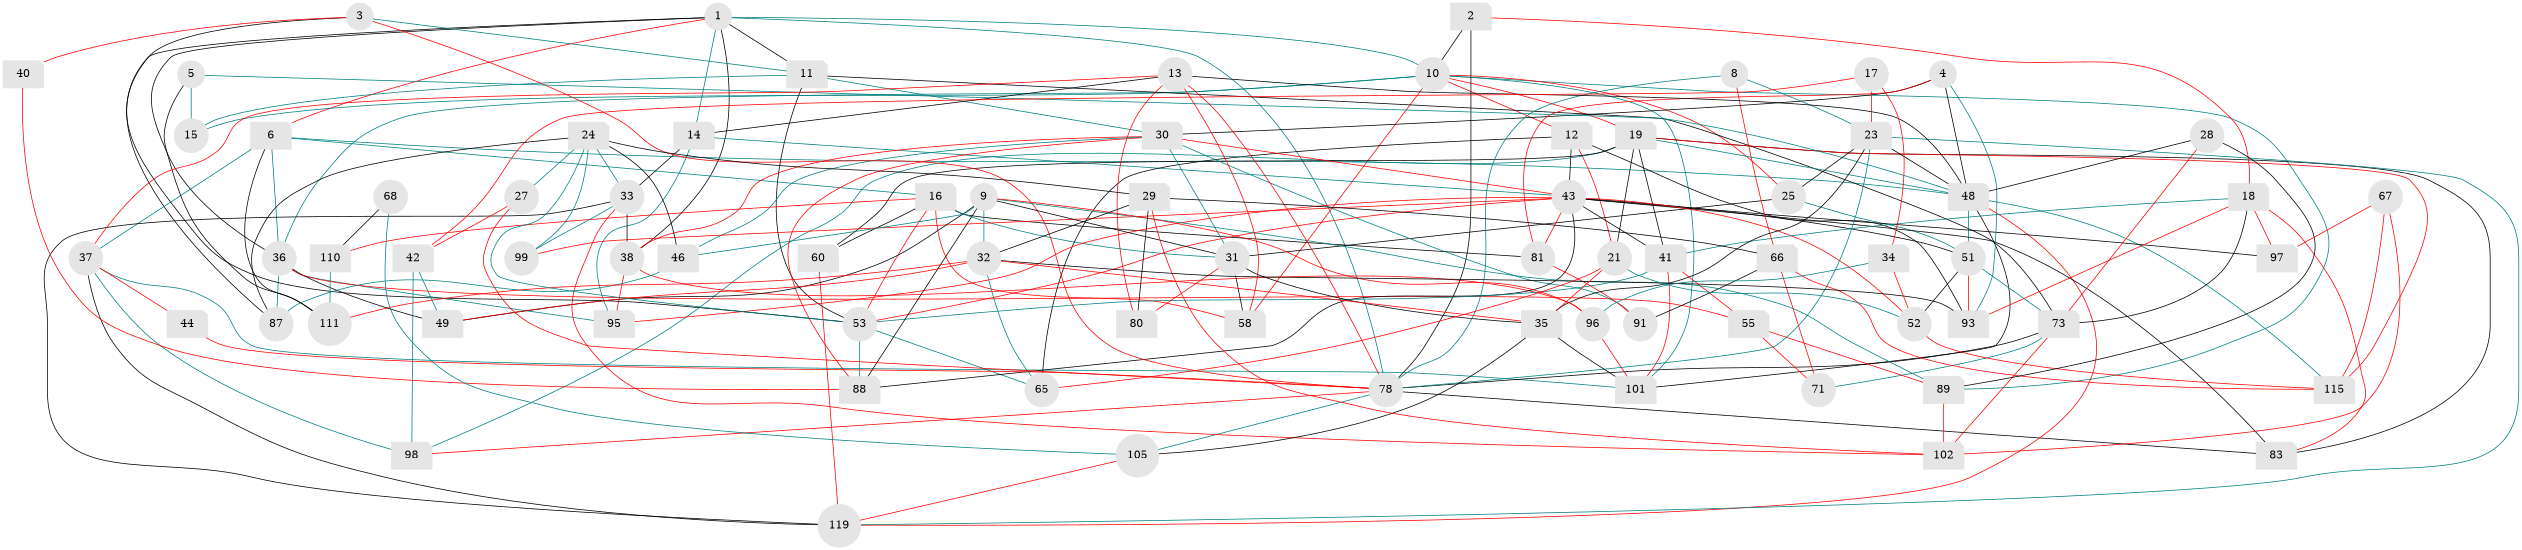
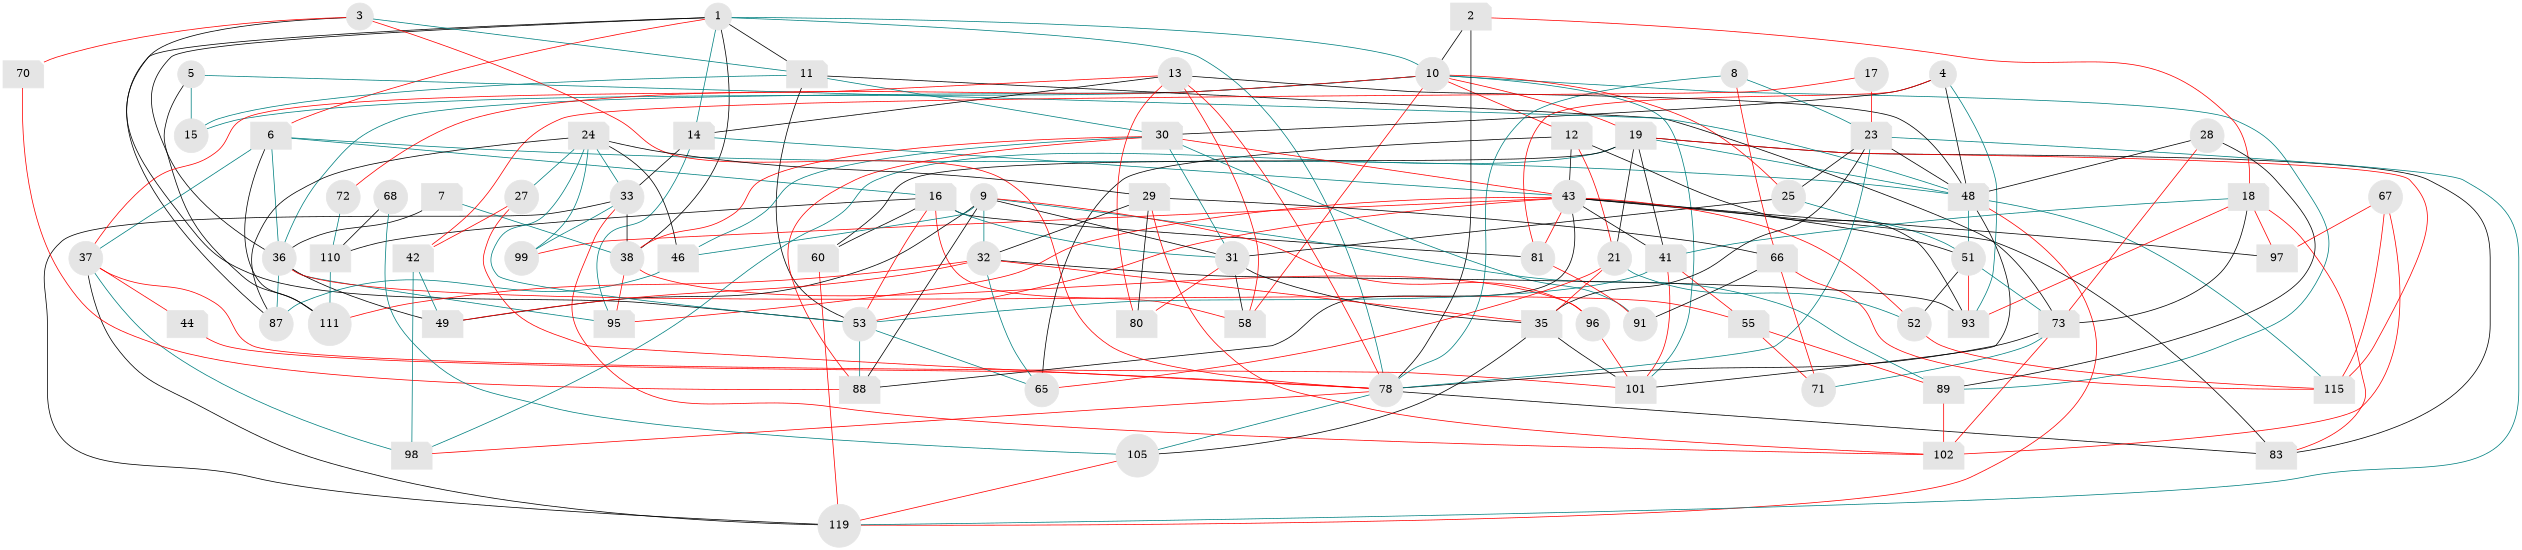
(23, 74) -> (23, 74)
none -> (343, 197)
none -> (442, 197)
(632, 216) -> (632, 216)
(1889, 258) -> none
(1153, 371) -> (1153, 371)
